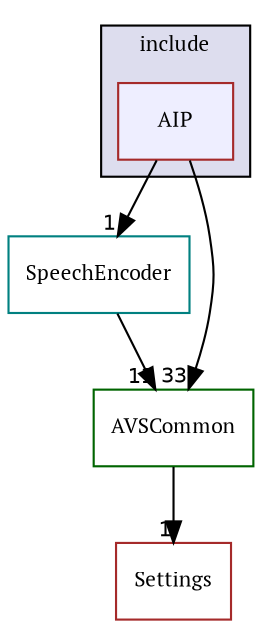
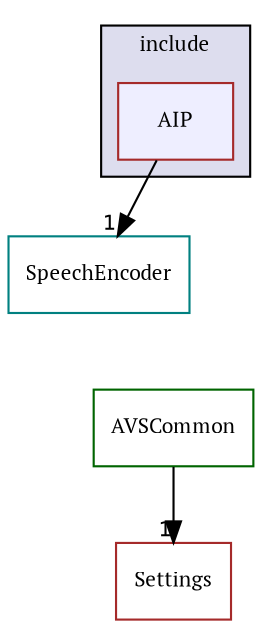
(213, 264) -> none
(131, 342) -> none
